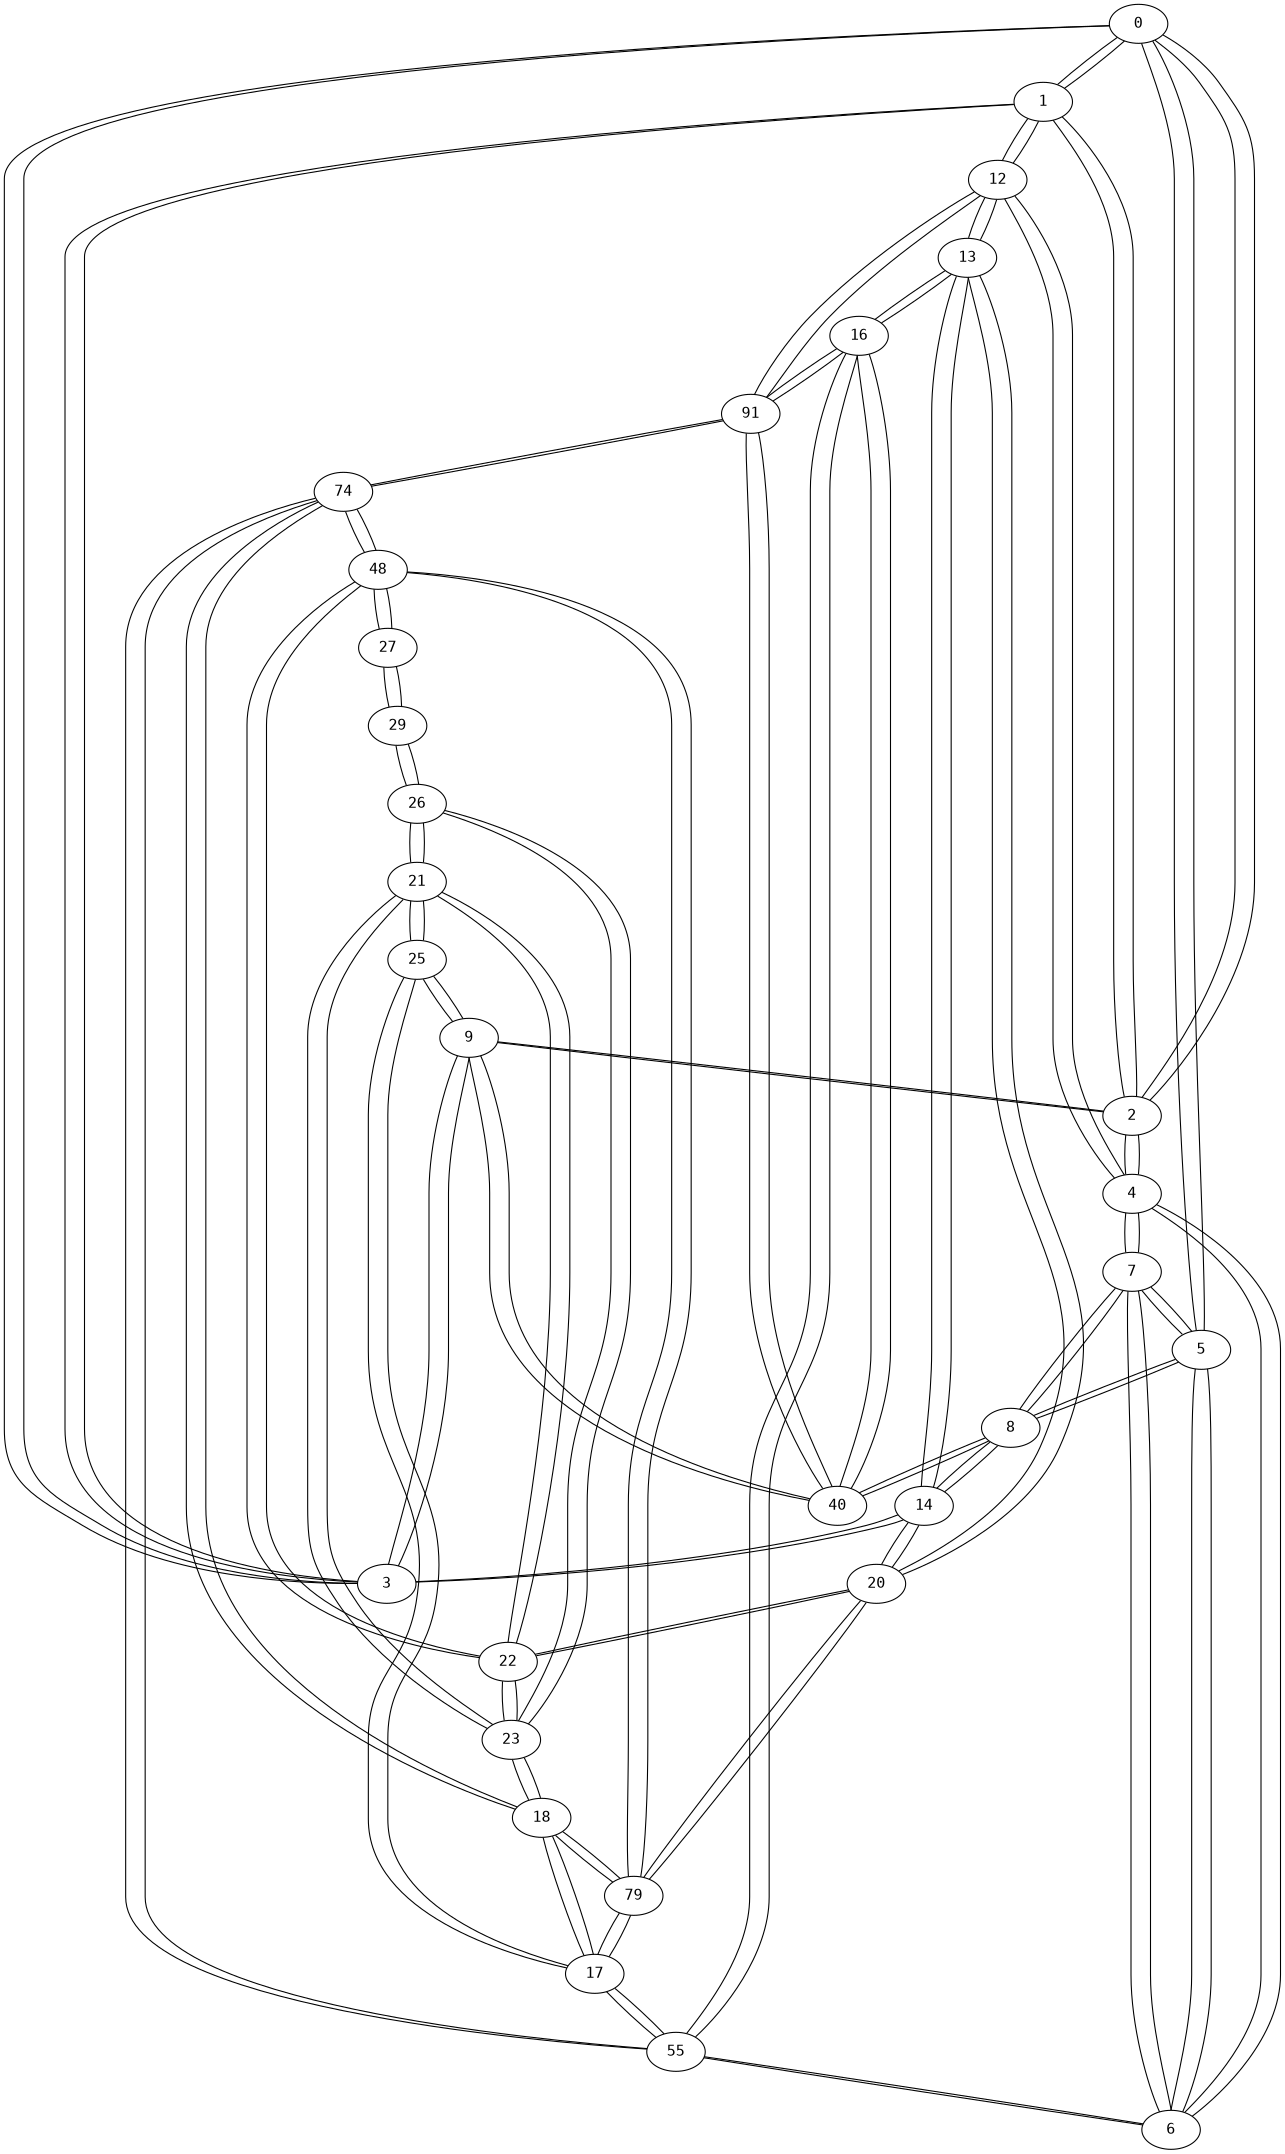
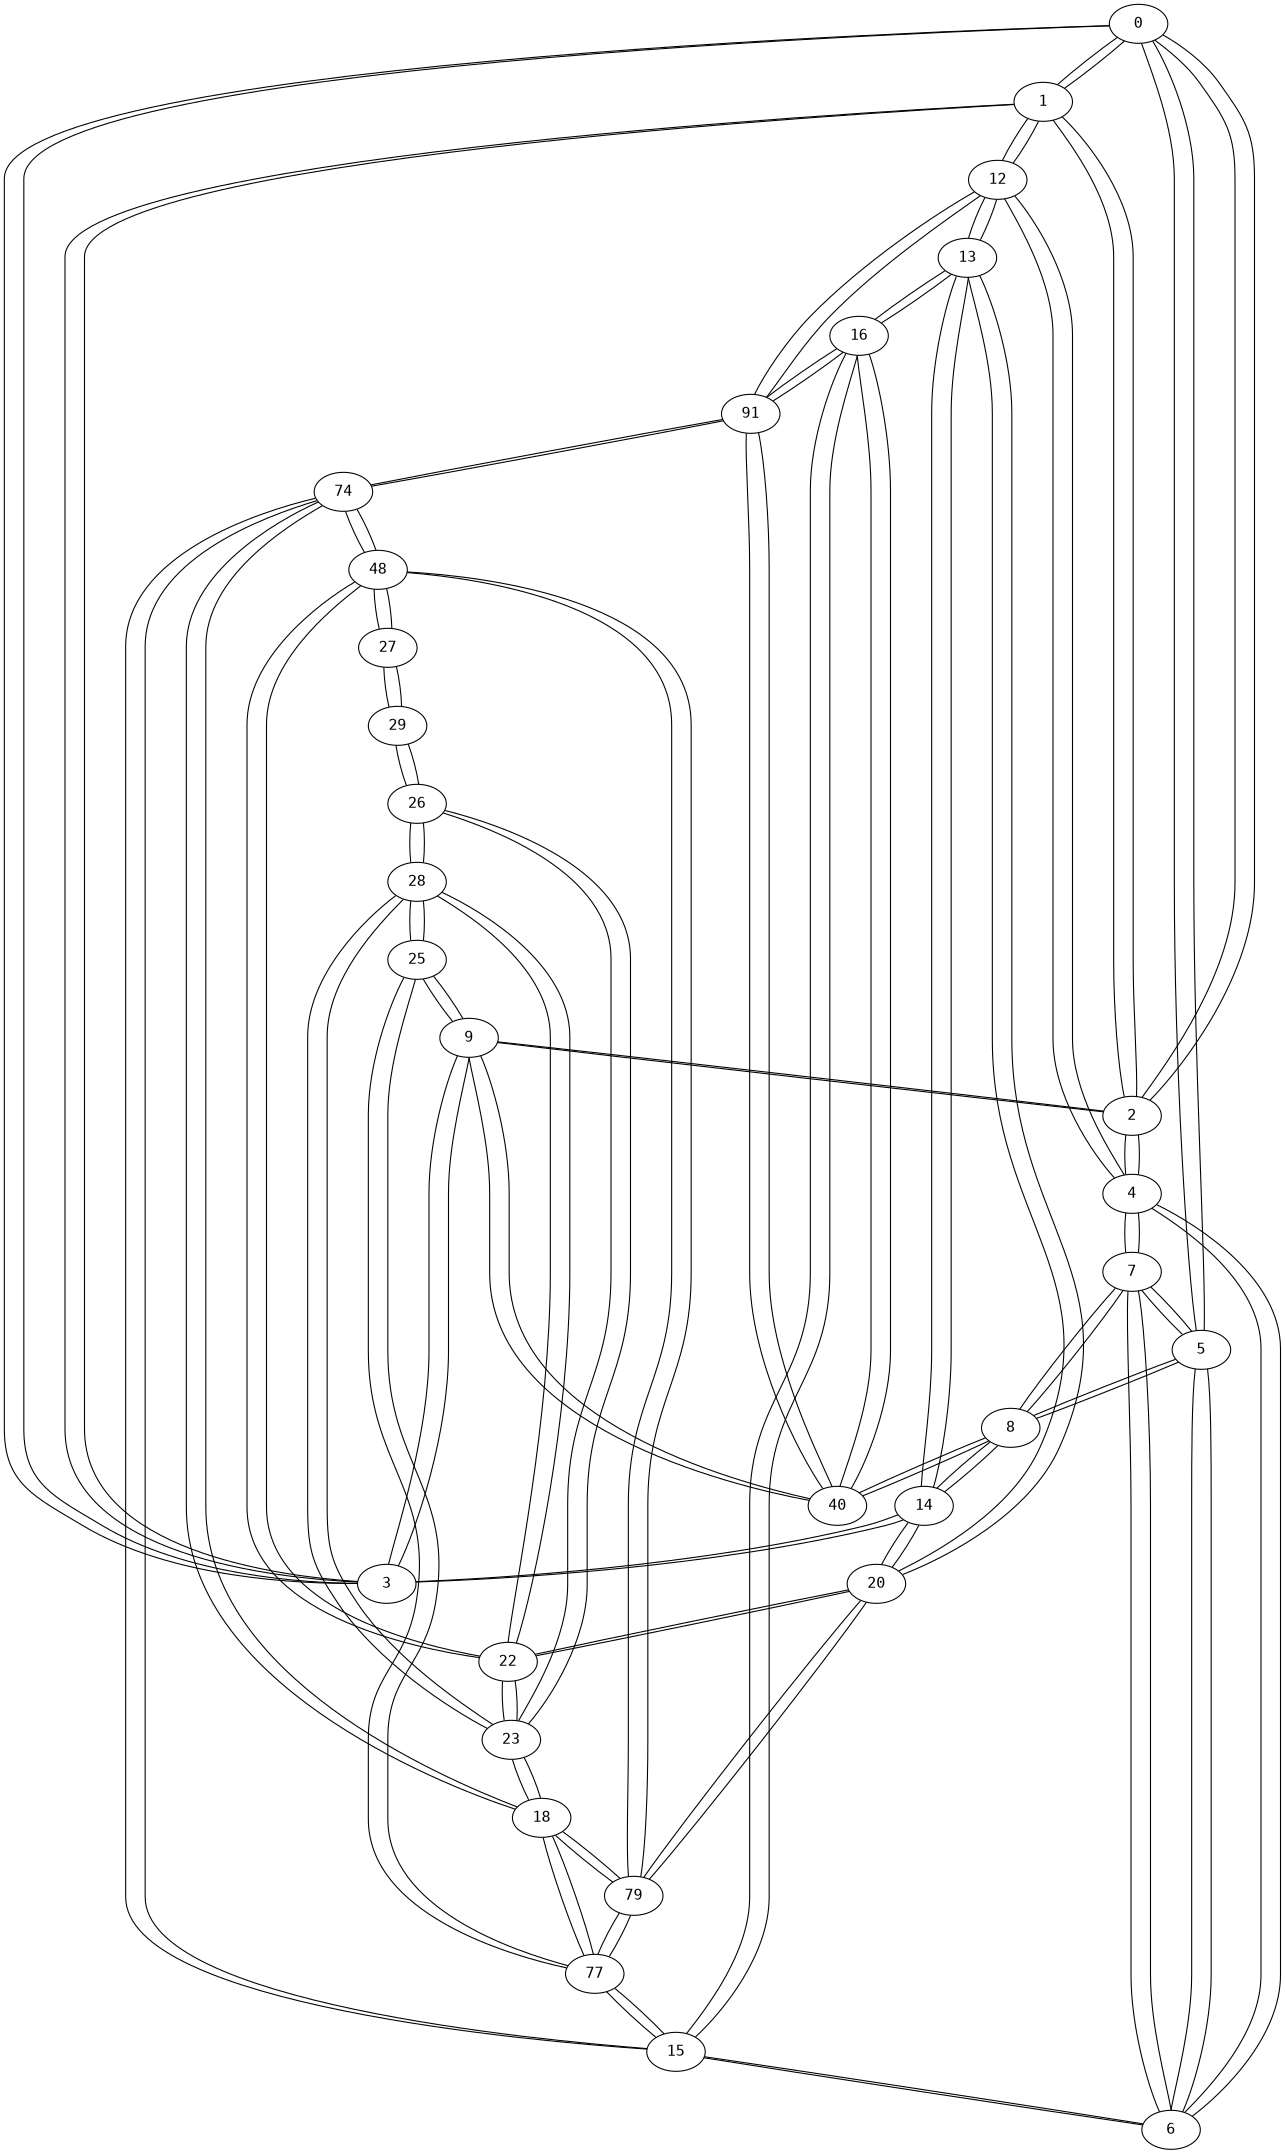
(417, 882) -> (417, 882)
(595, 1974) -> (595, 1974)
(676, 2052) -> (676, 2052)
